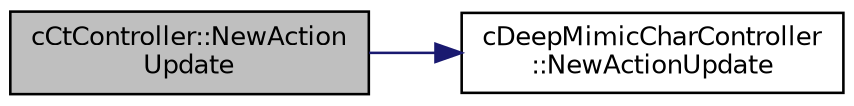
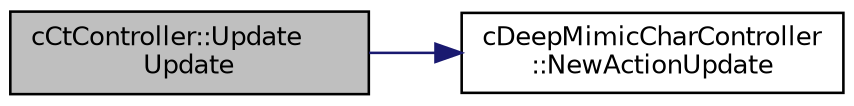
(190, 53) -> (190, 53)
